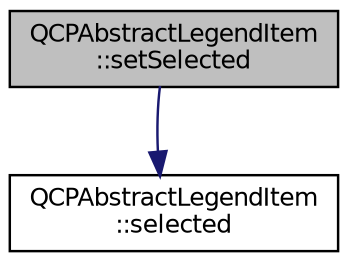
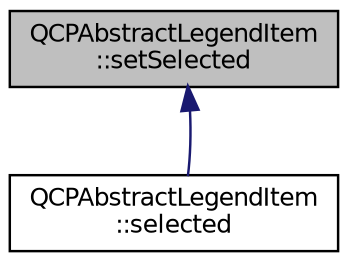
(158, 119) -> (190, 143)
